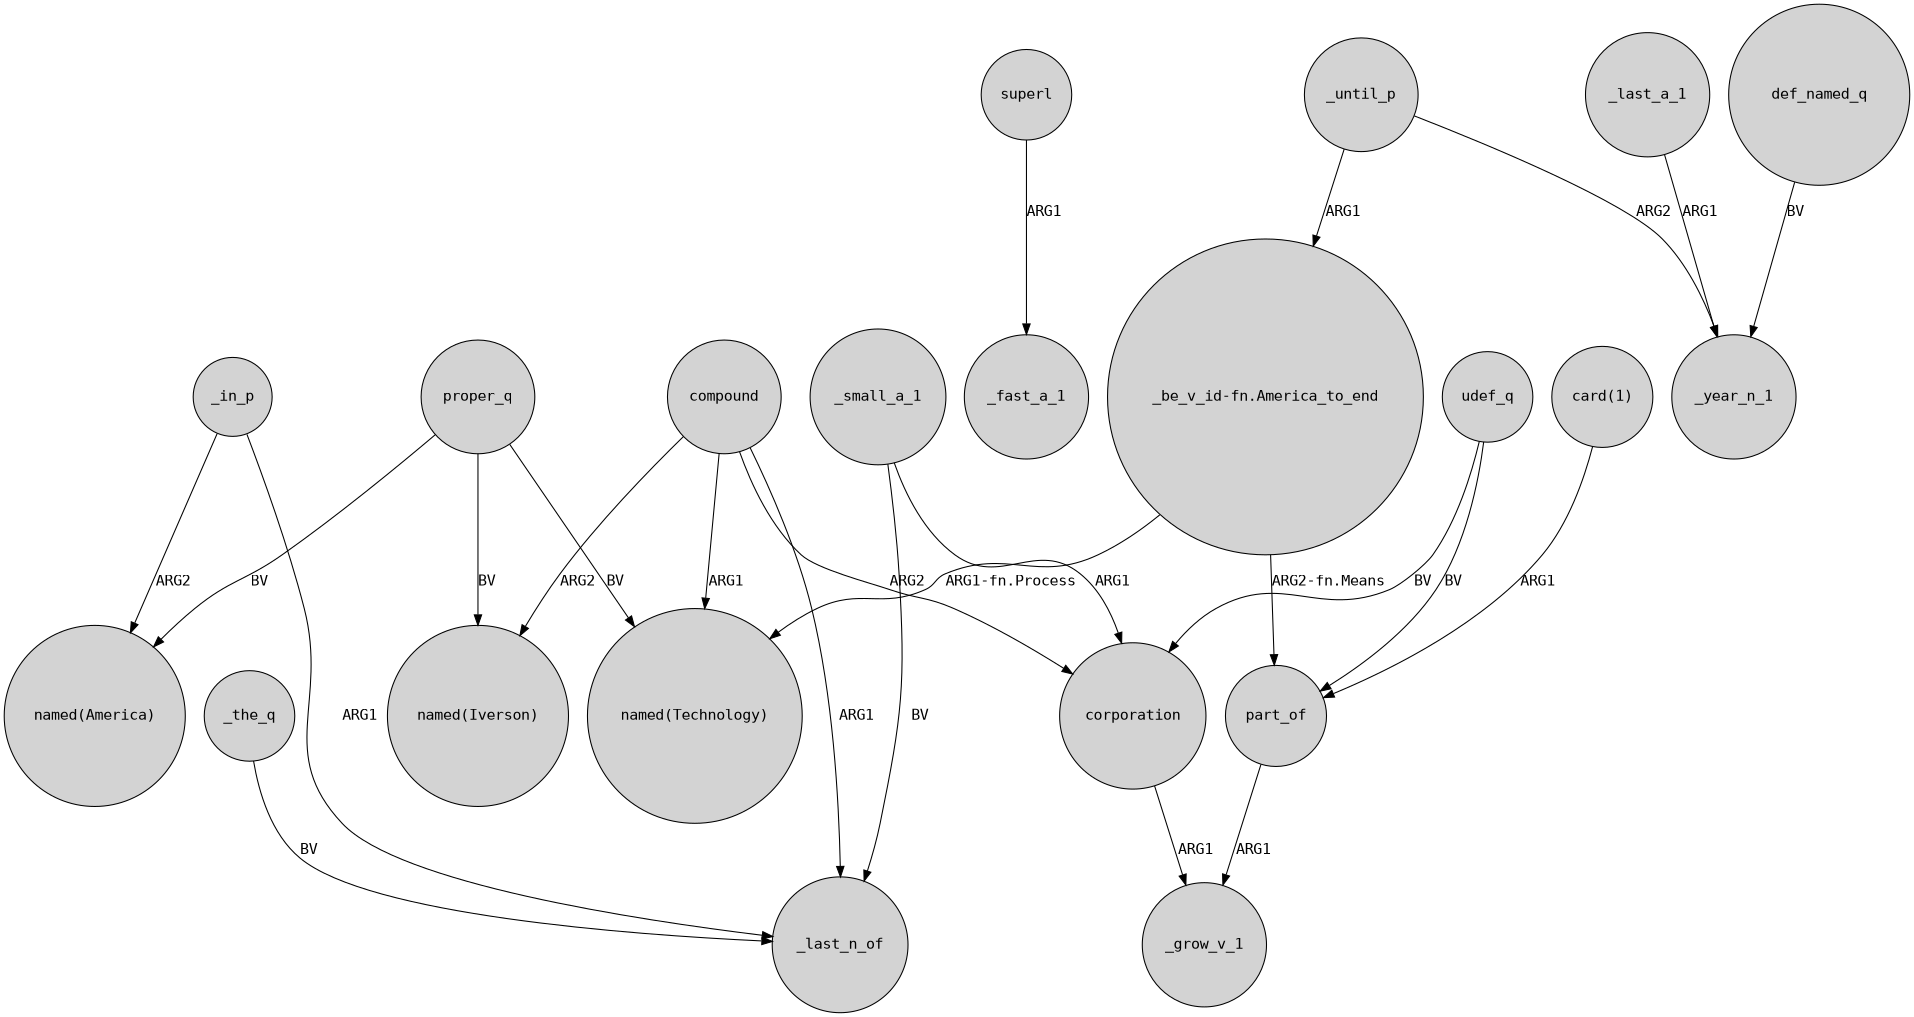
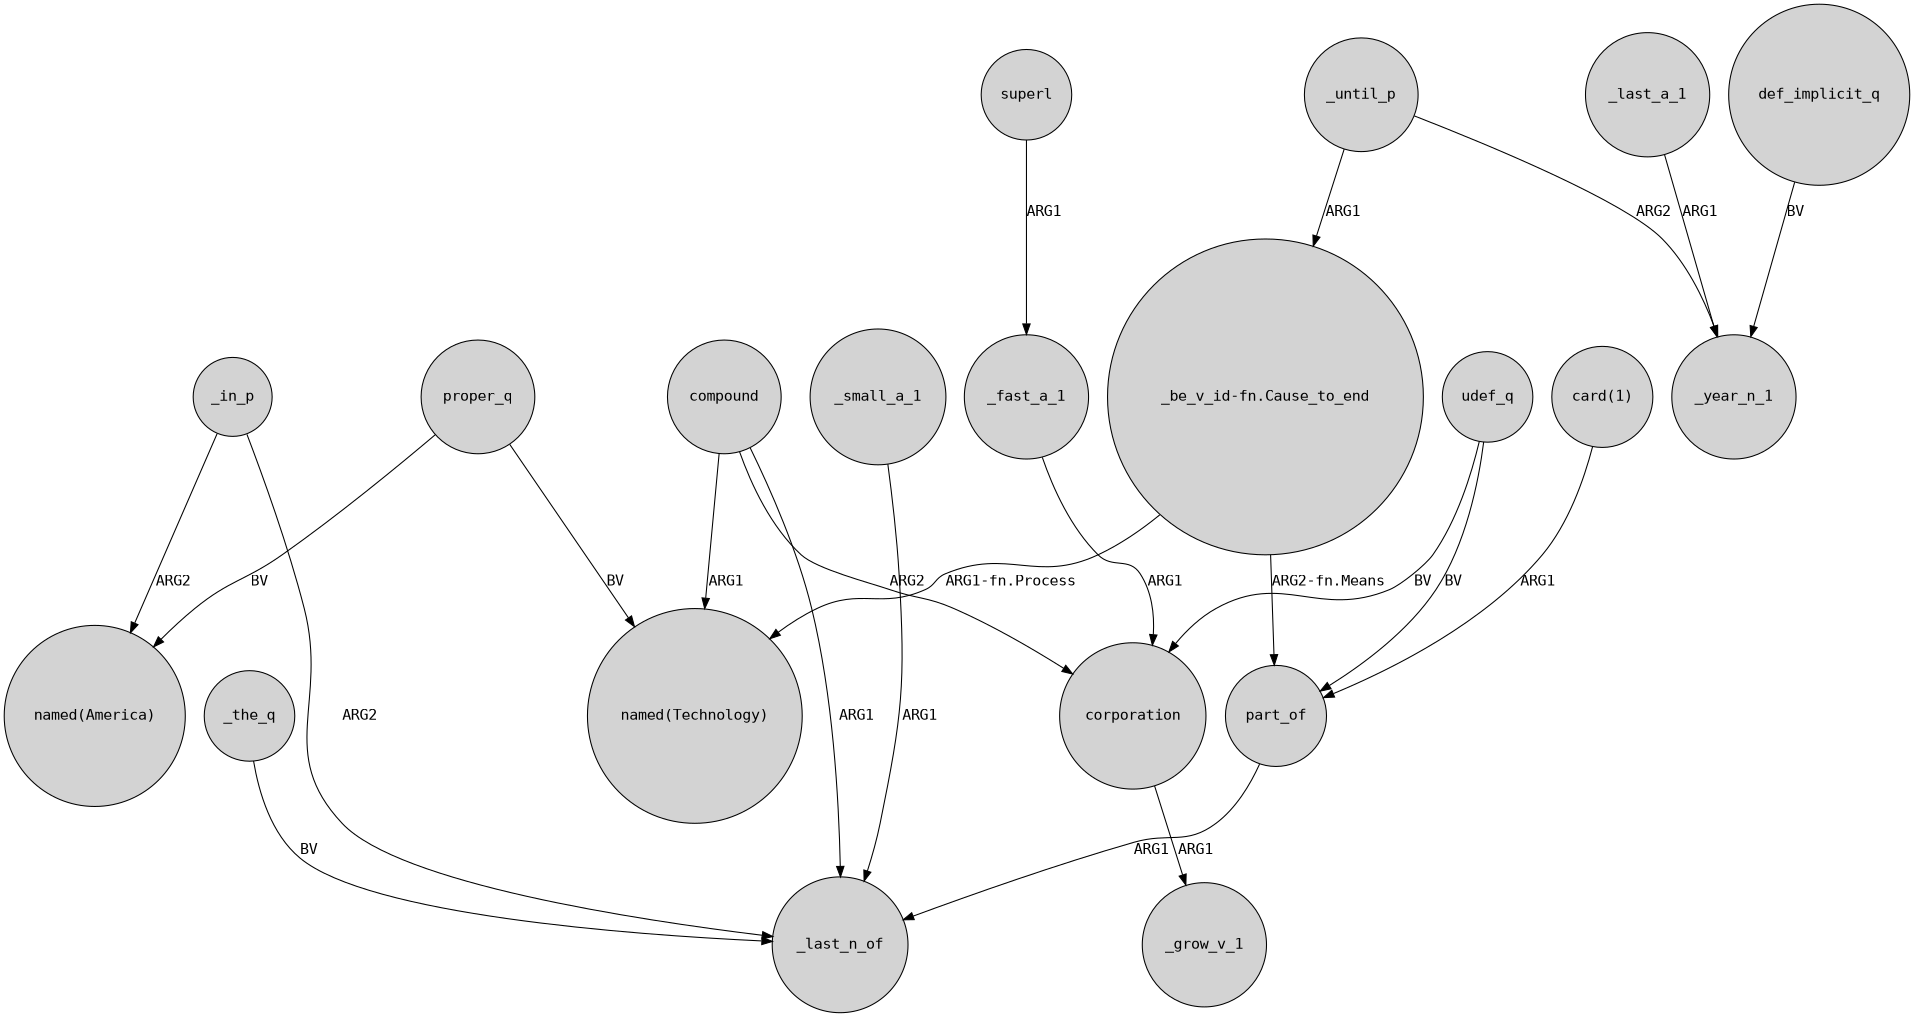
(1819, 95) -> (1819, 95)
(1265, 397) -> (1265, 397)
(960, 558) -> (1090, 546)
(360, 716) -> (360, 716)
(478, 716) -> none
(920, 716) -> (920, 716)
(1244, 820) -> (1099, 853)
